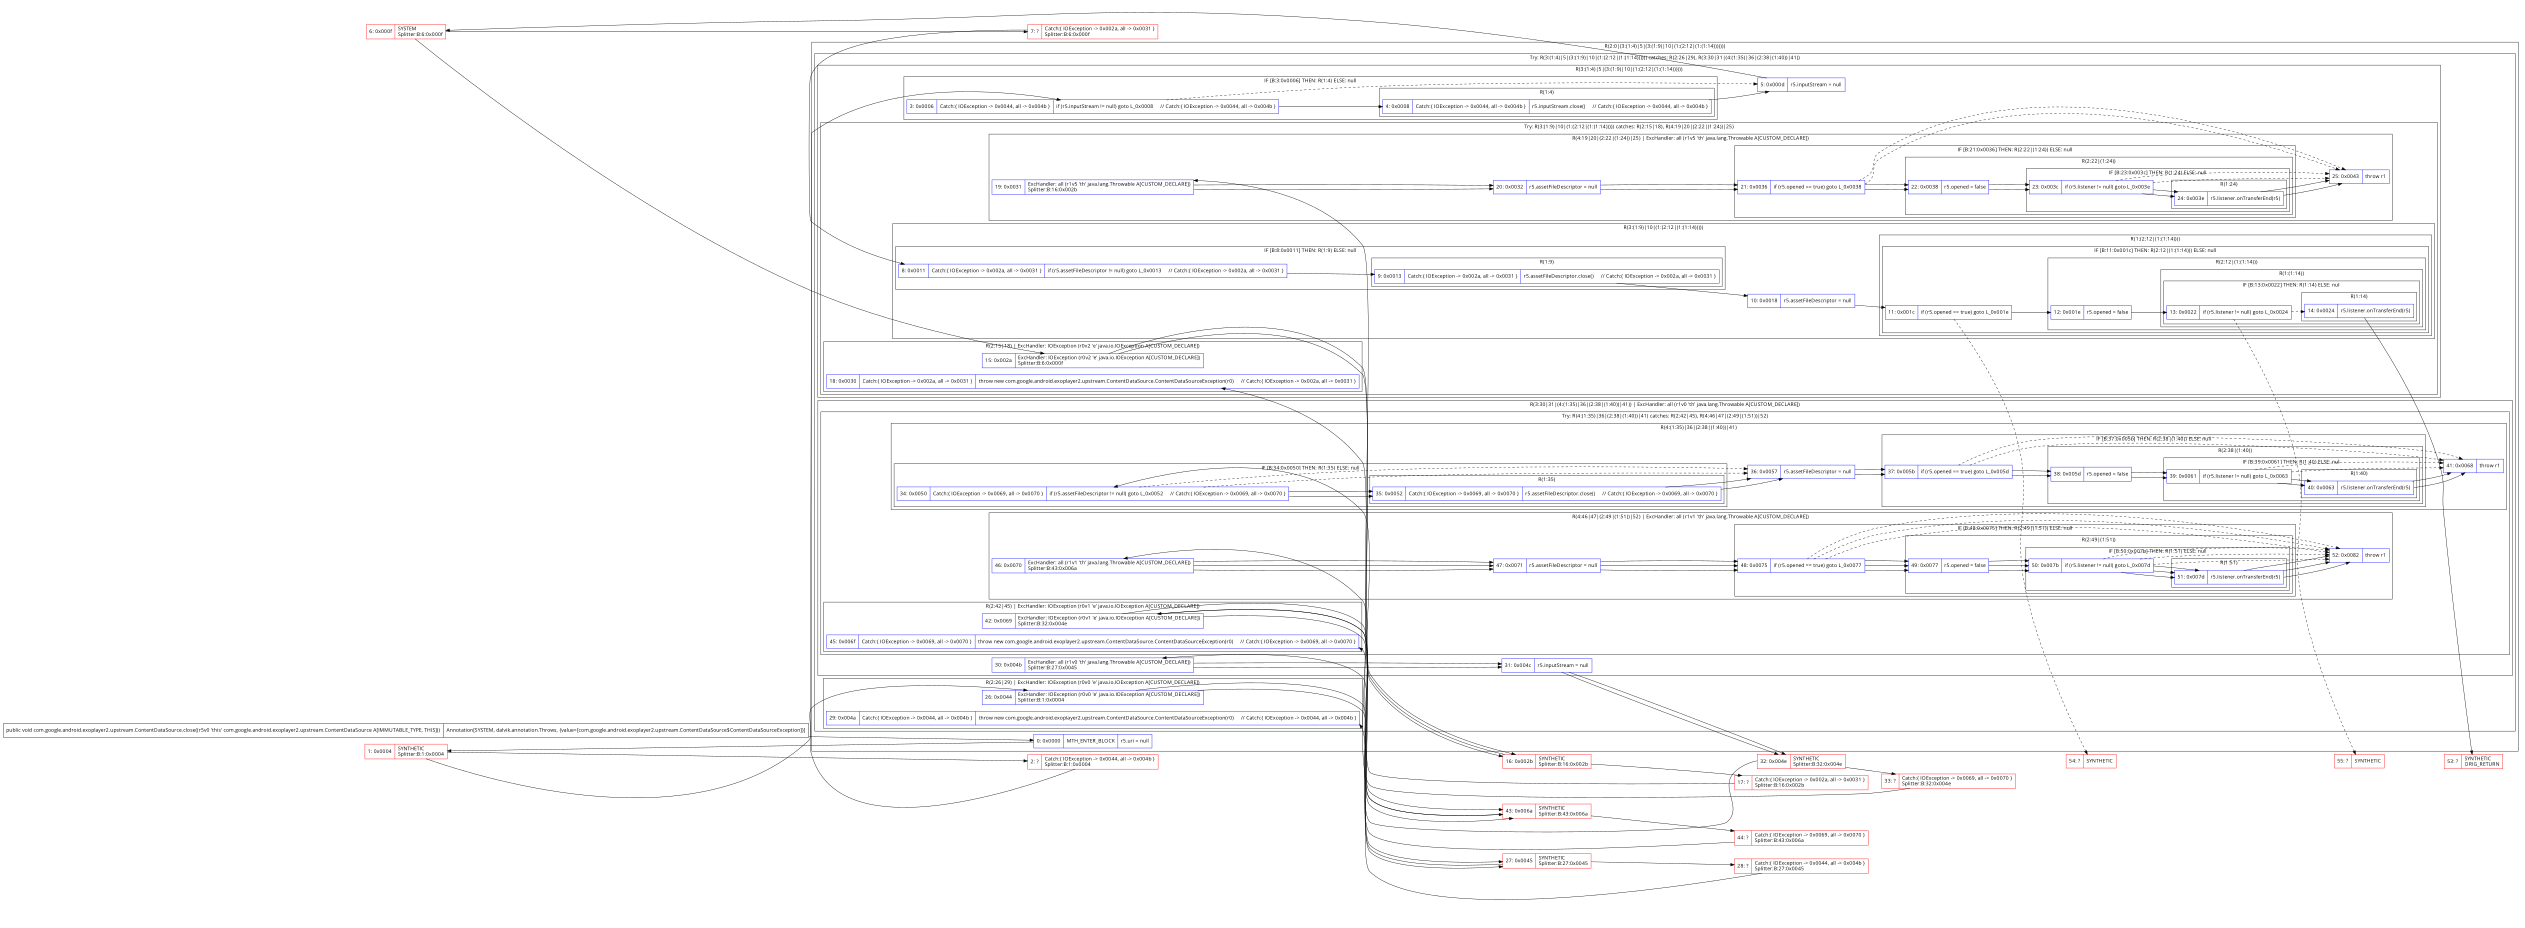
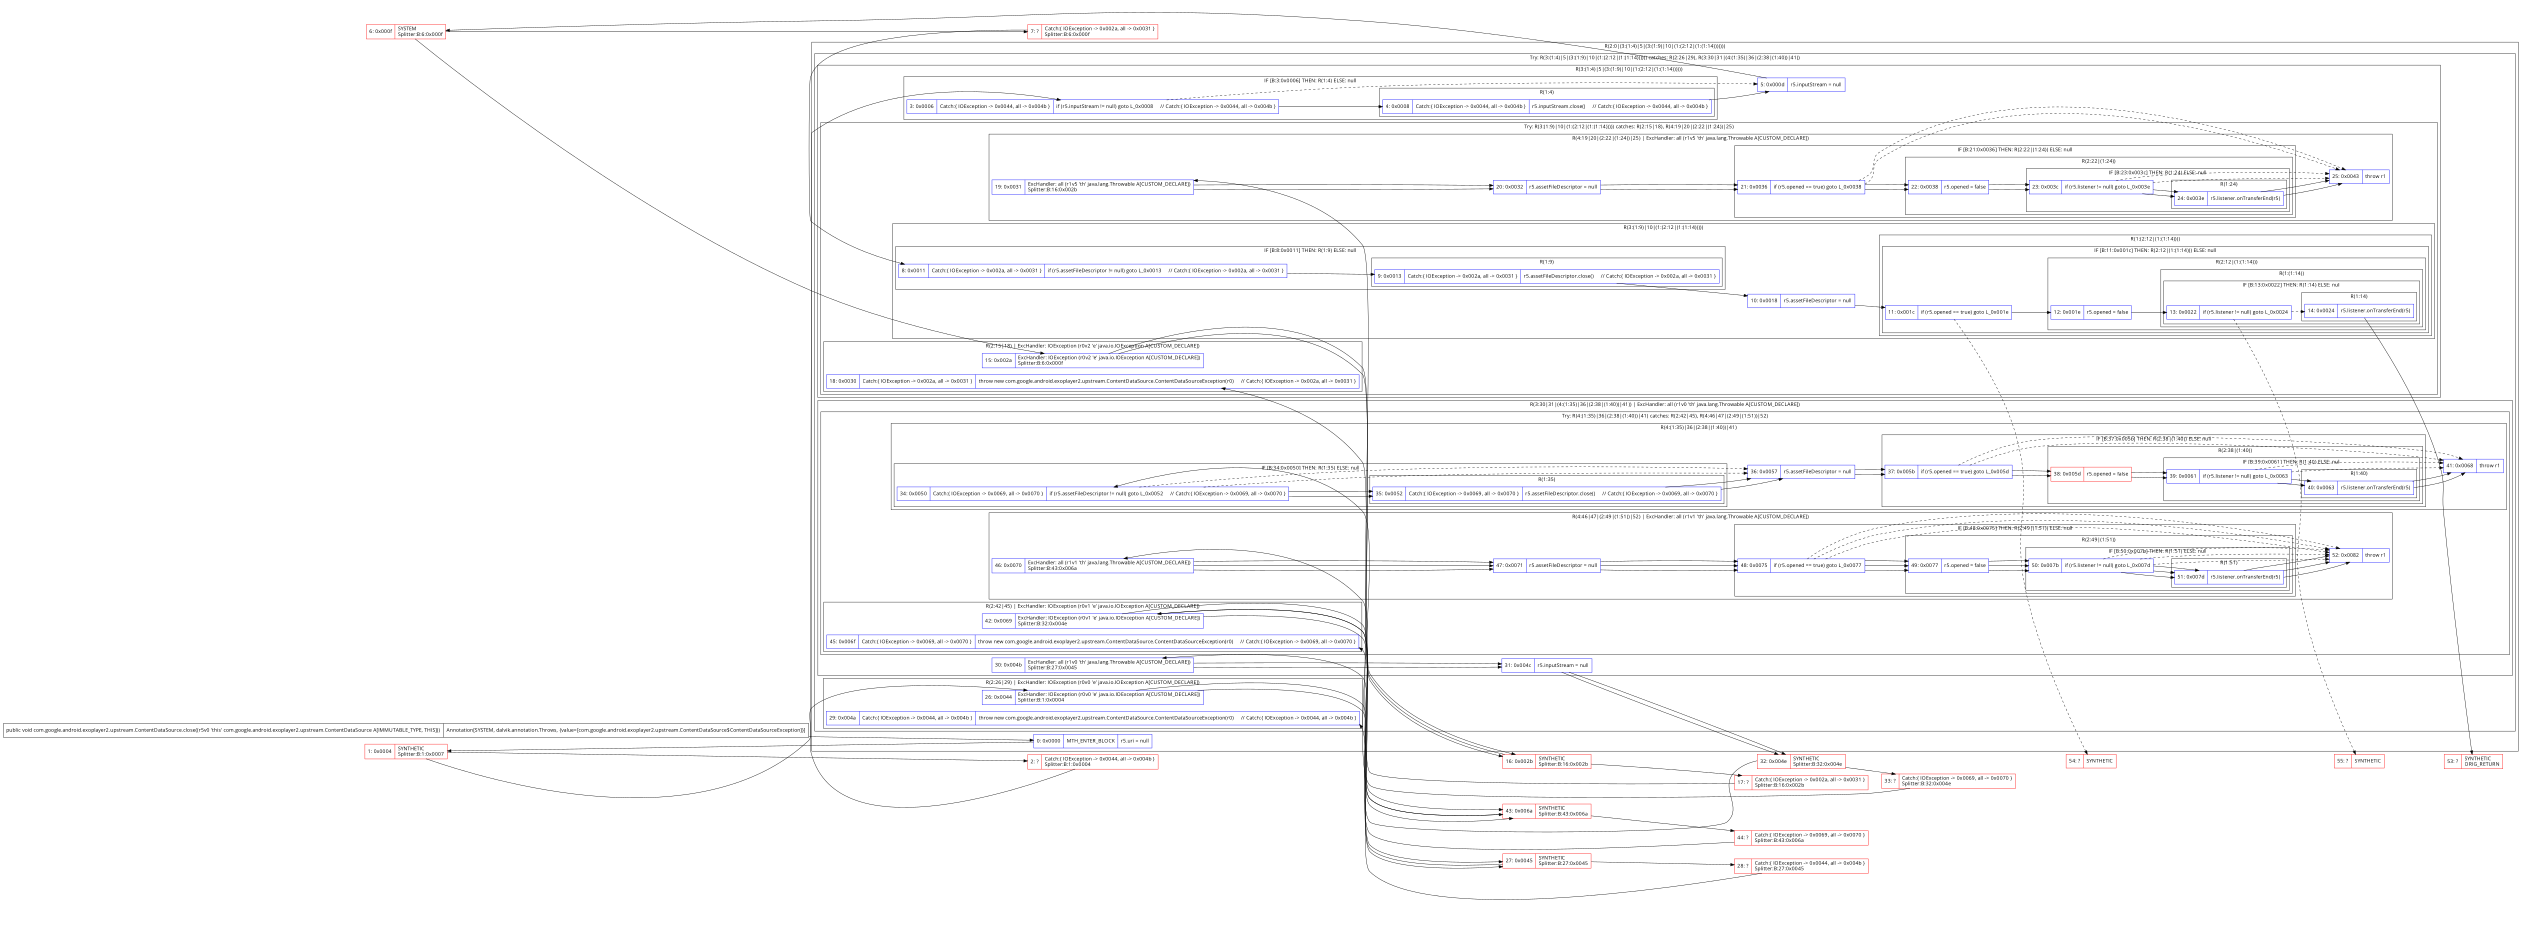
(2091, 474) -> (2091, 474)
(421, 754) -> (421, 754)
